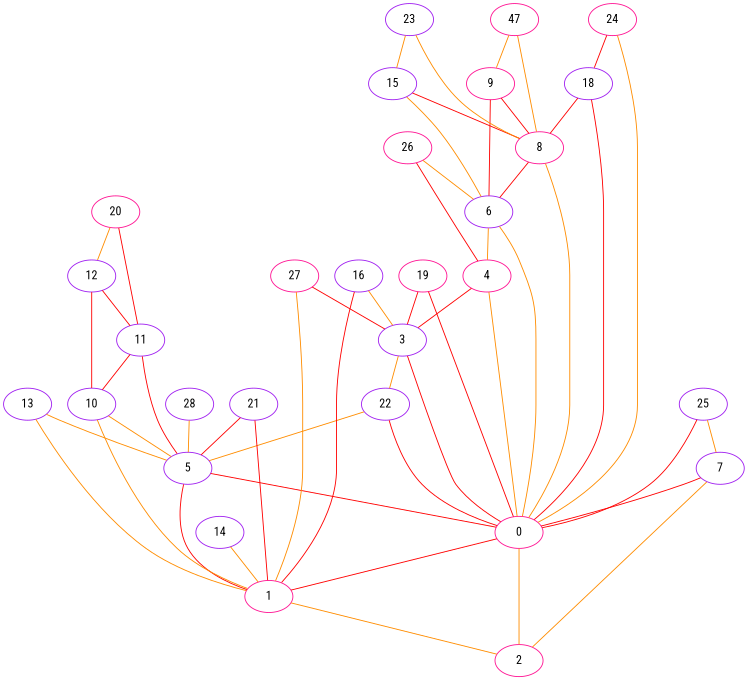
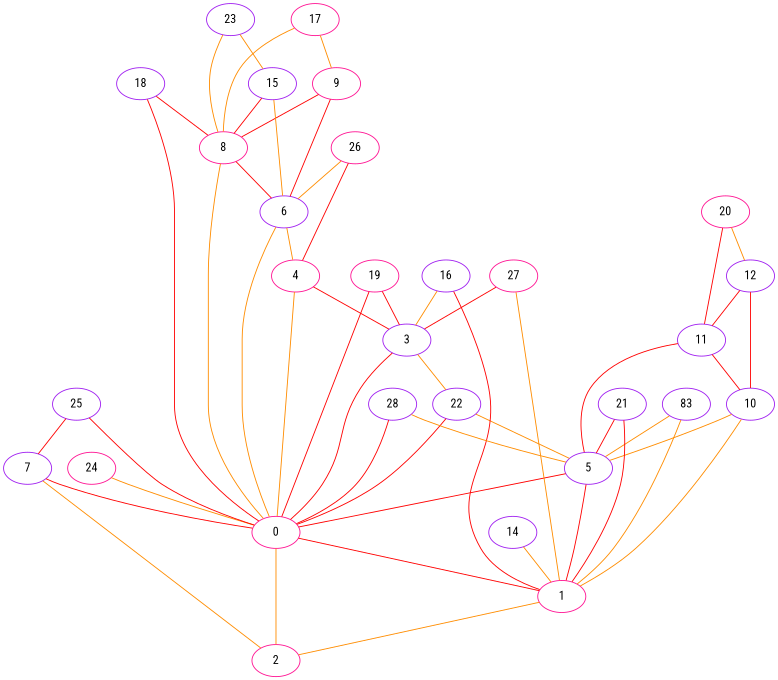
(515, 20) -> (315, 20)
(601, 51) -> none
(28, 404) -> (686, 404)
(712, 436) -> (52, 436)
none -> (356, 484)
